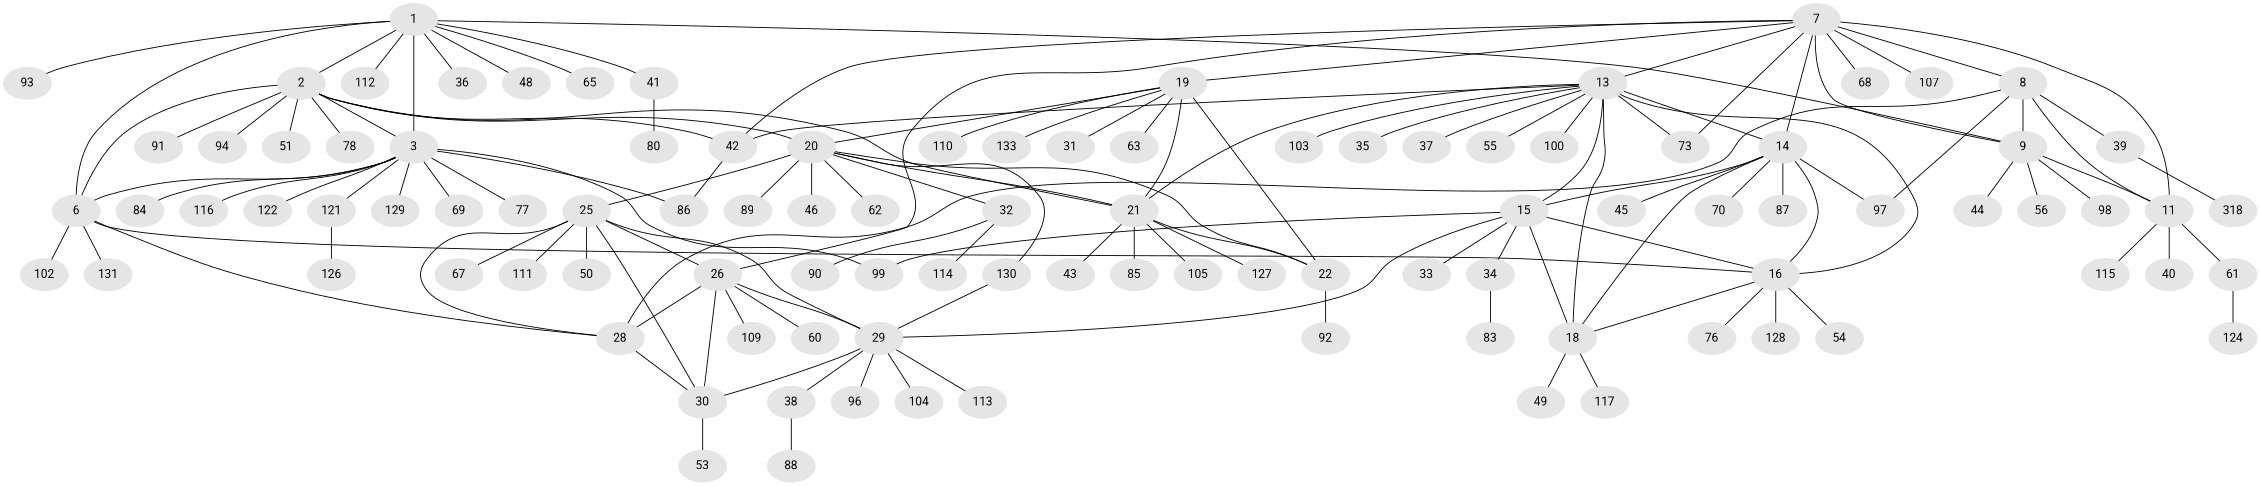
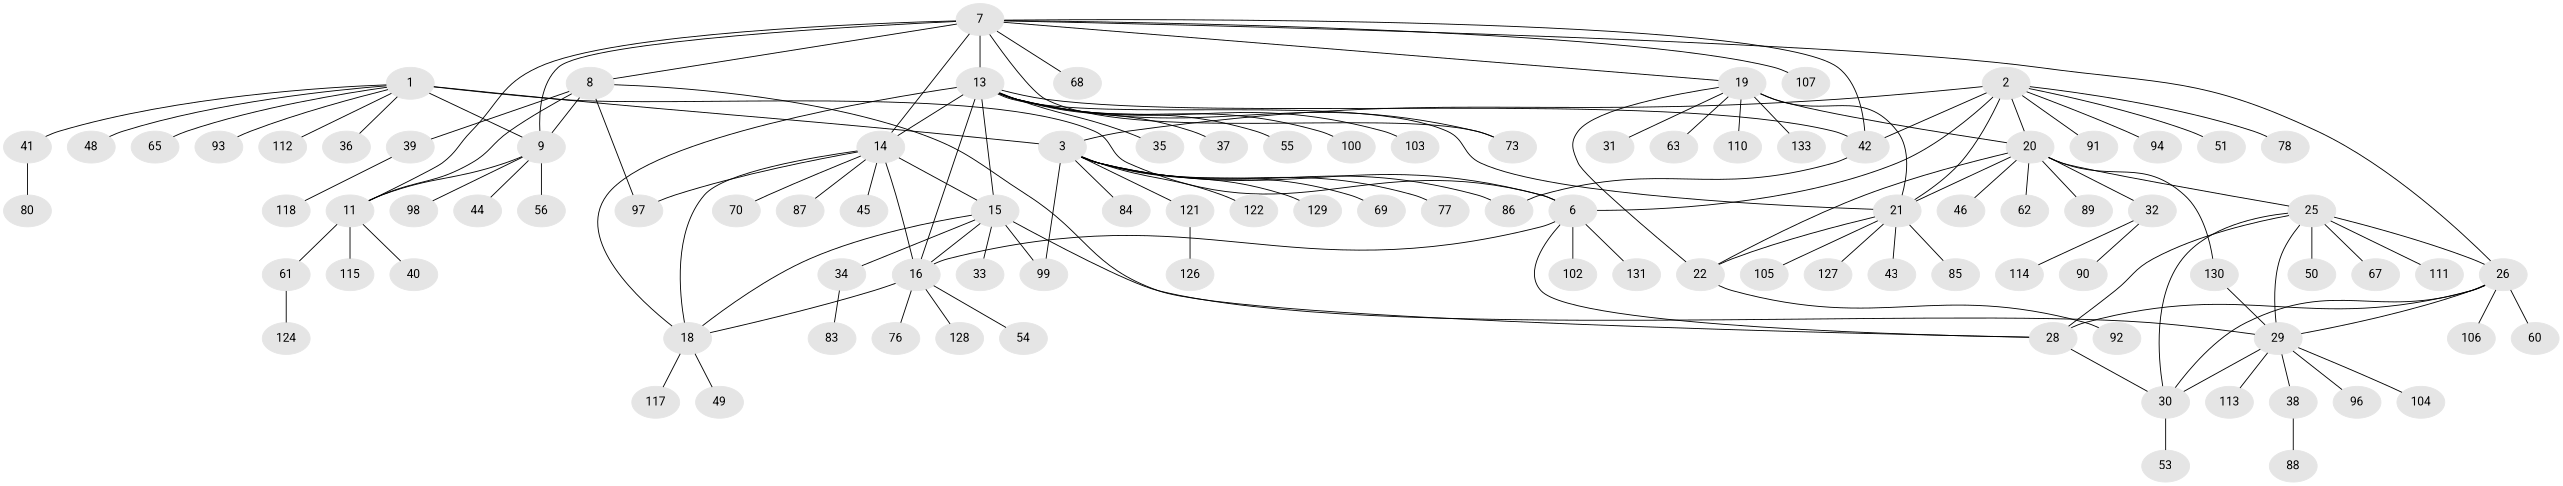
(358, 51) -> none
(204, 211) -> none
(2233, 211) -> (286, 211)
(751, 338) -> (2471, 338)
